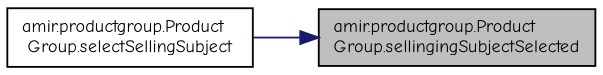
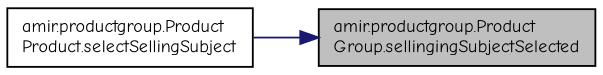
(130, 38) -> (130, 38)
